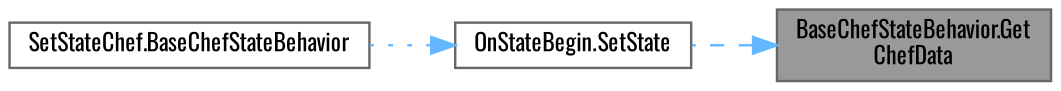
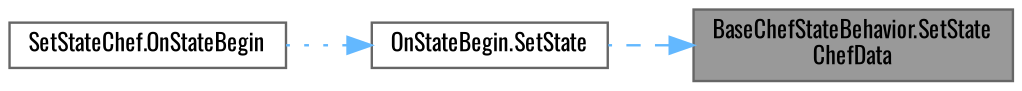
(189, 45) -> (148, 45)
(914, 45) -> (853, 45)
